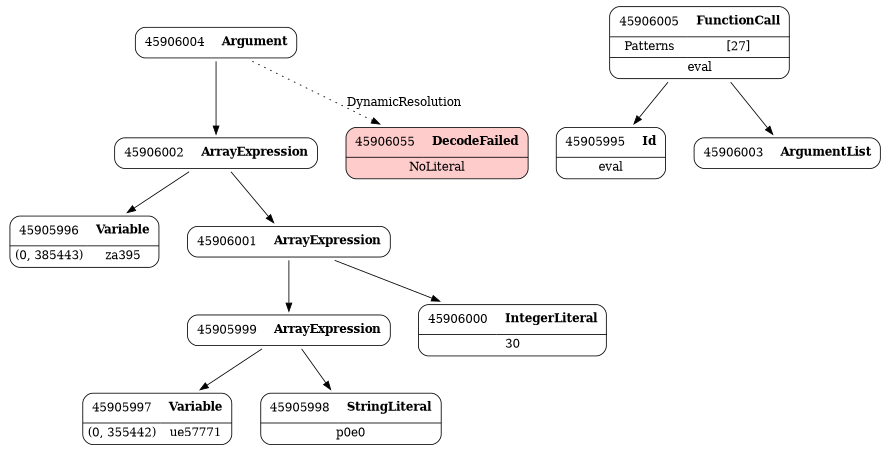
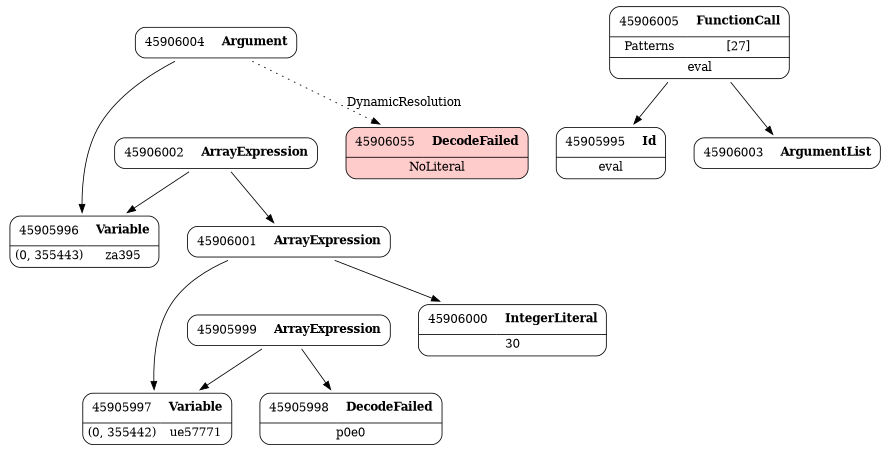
(216, 94) -> (105, 118)
(49, 256) -> (49, 256)
(289, 282) -> (169, 307)
(389, 407) -> (389, 407)
